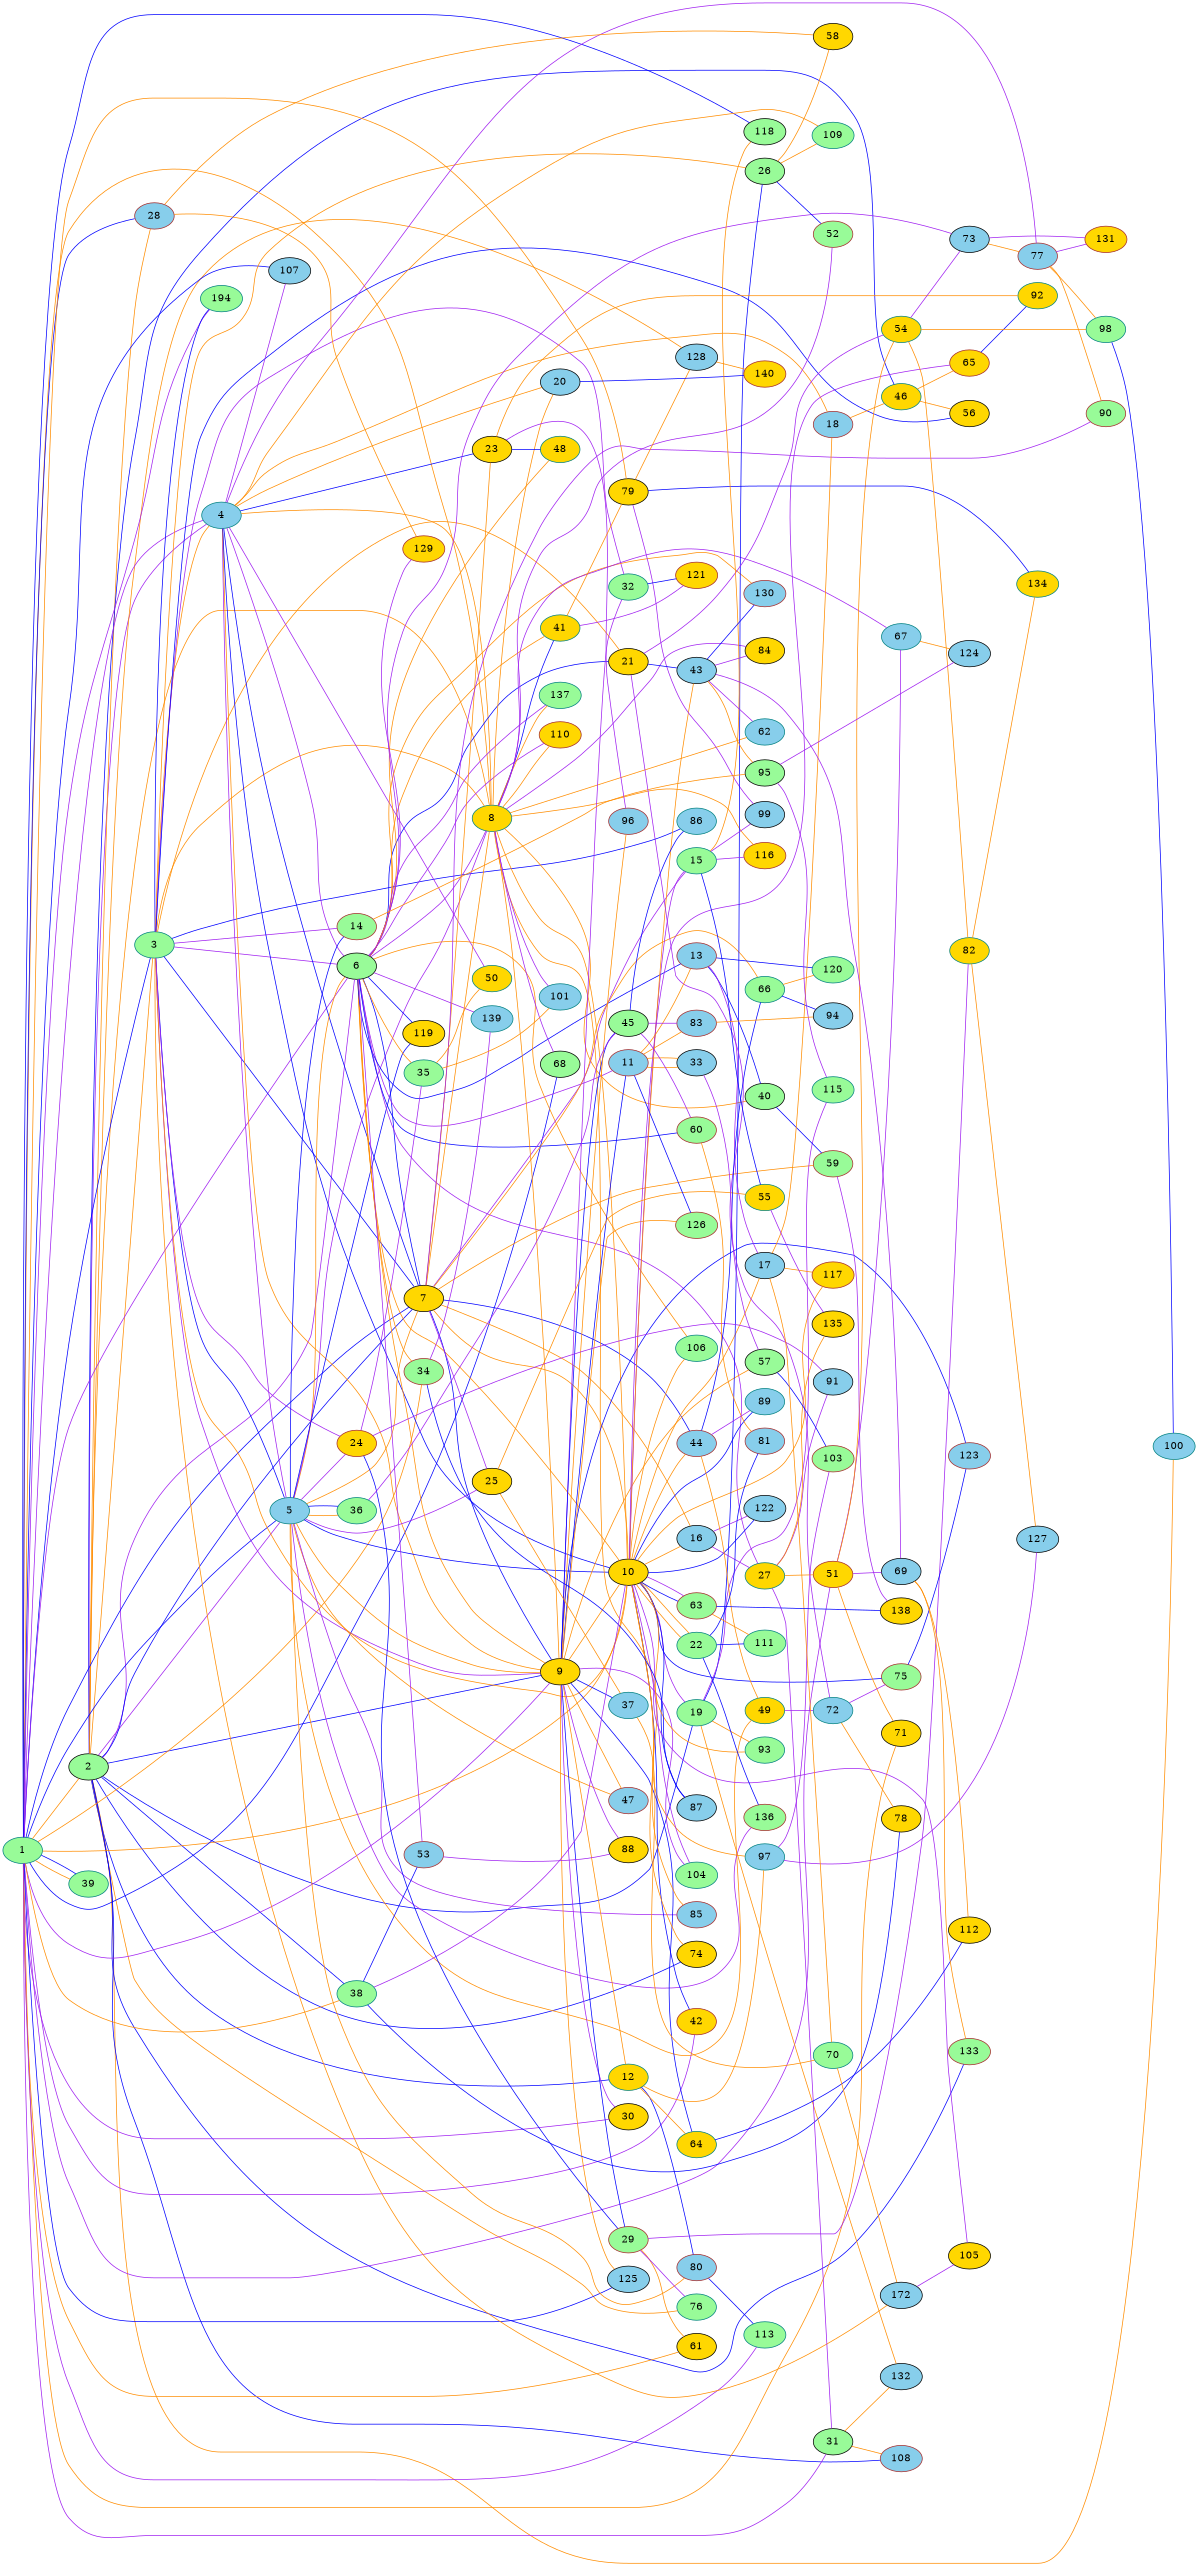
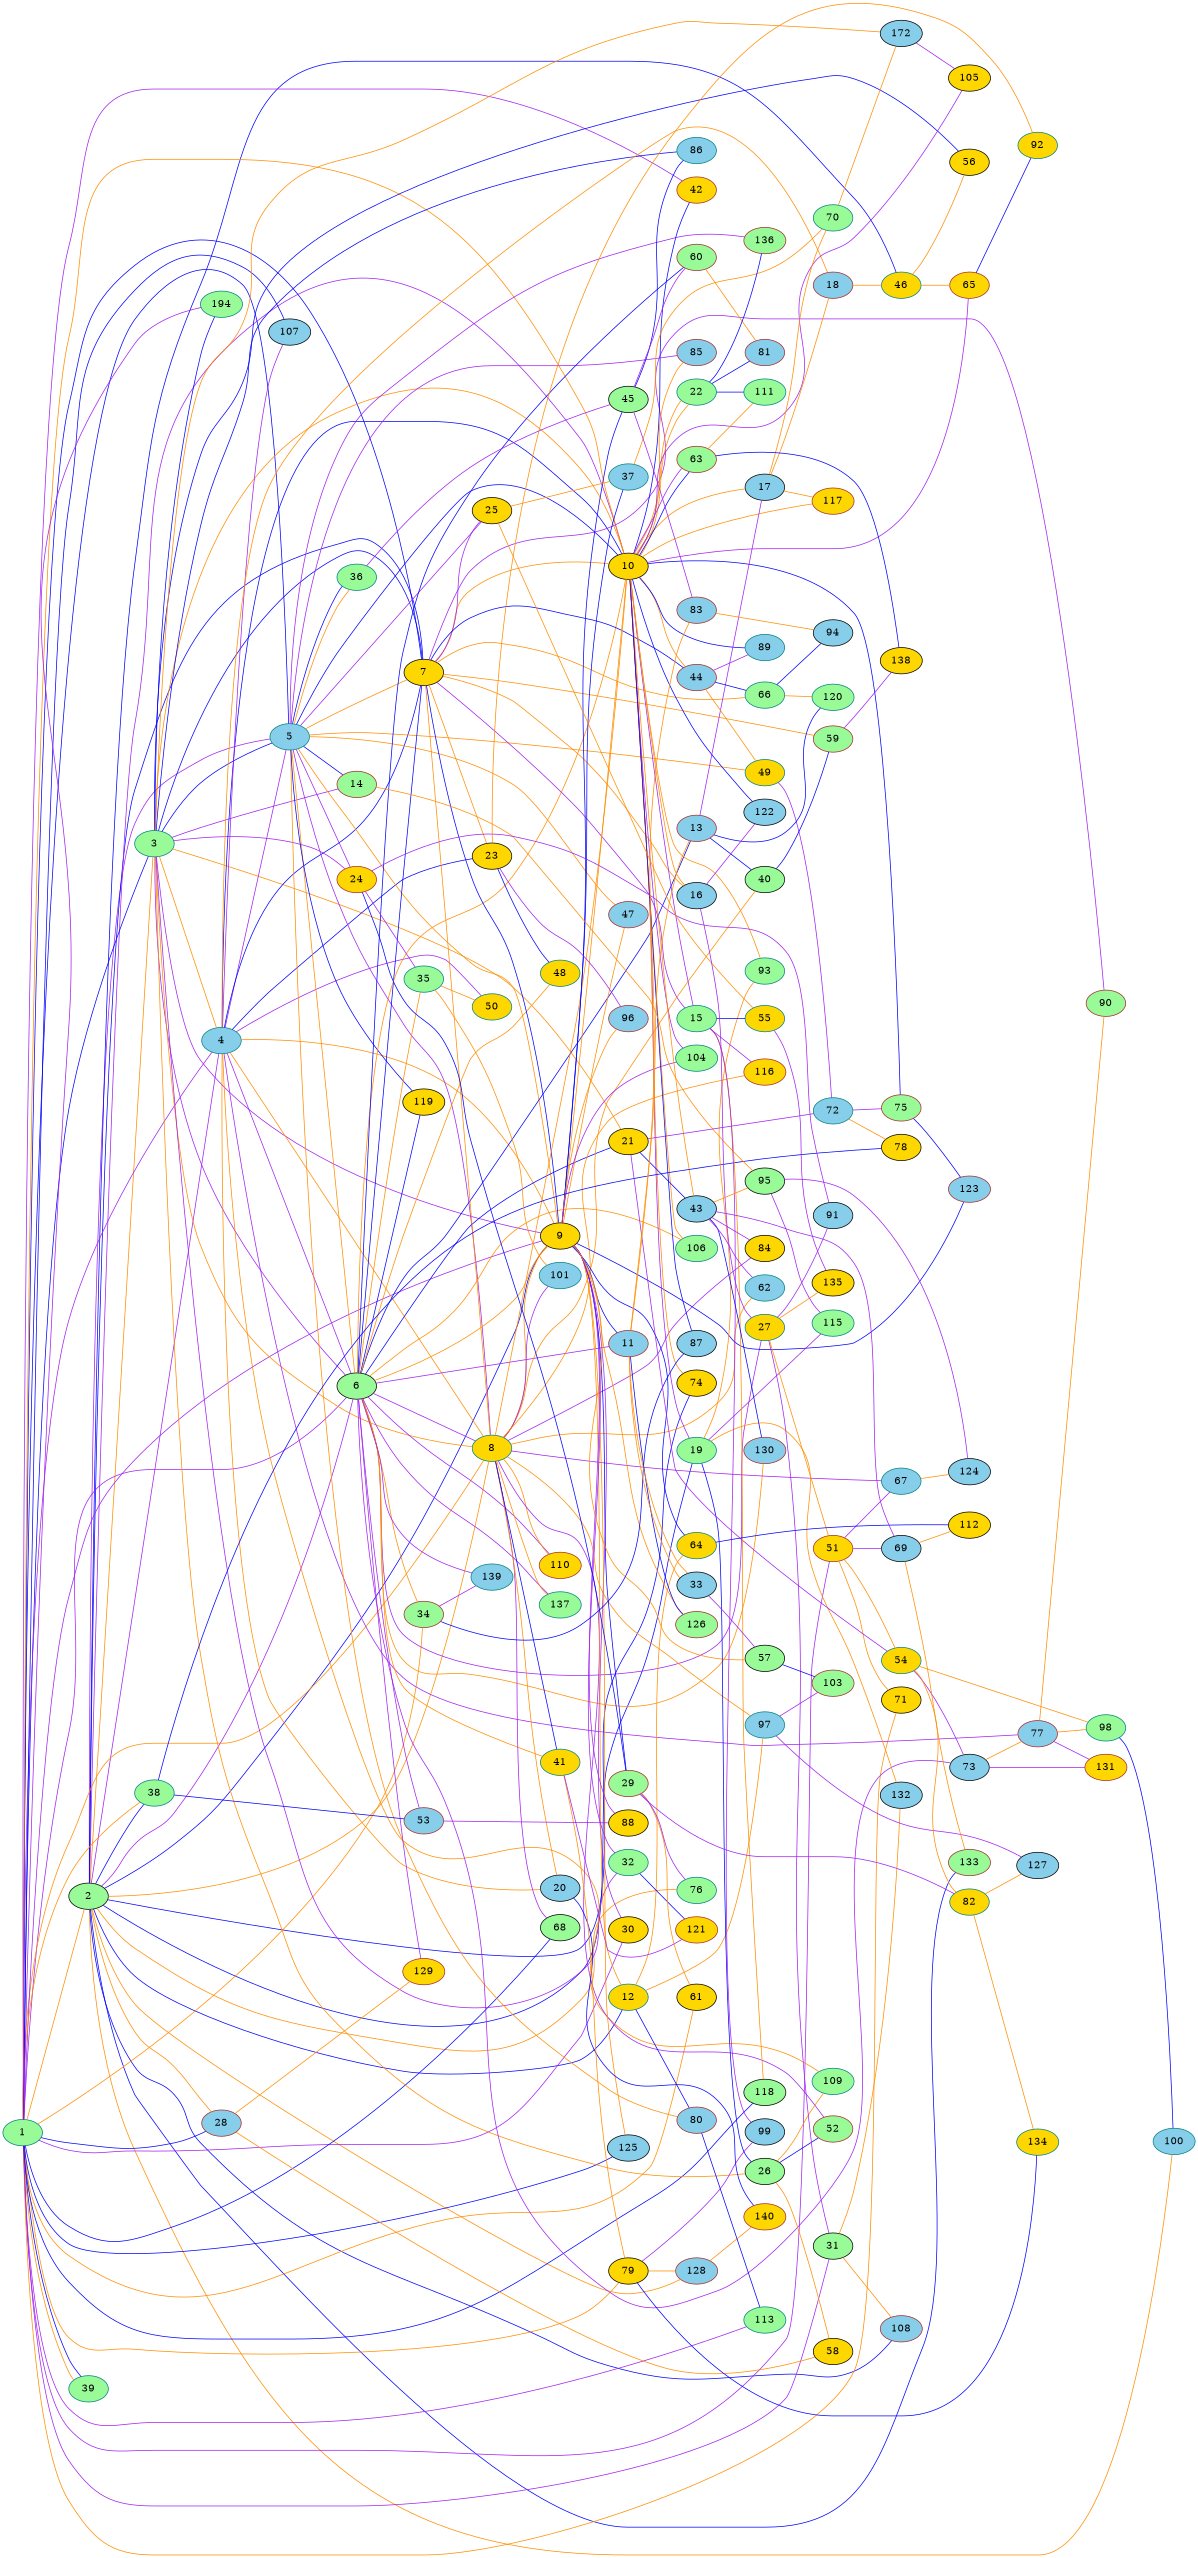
(697, 357) -> (697, 2271)
(554, 1867) -> (130, 773)
